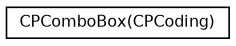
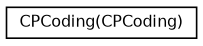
(118, 23) -> (102, 23)
